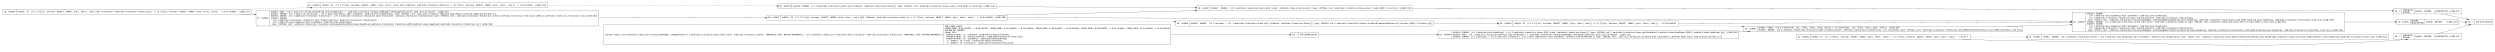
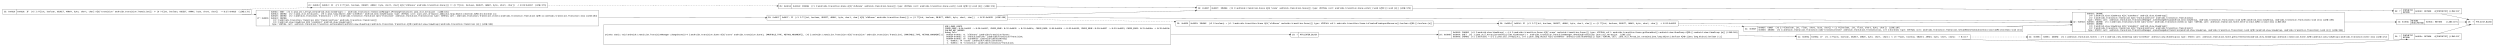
(1744, 32) -> (1767, 36)
